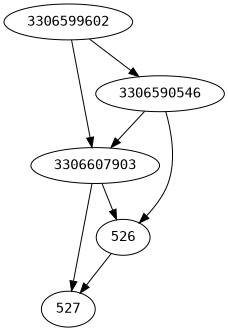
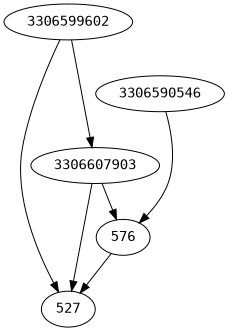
(110, 55) -> (21, 161)
(131, 126) -> none
(123, 237) -> (123, 237)
